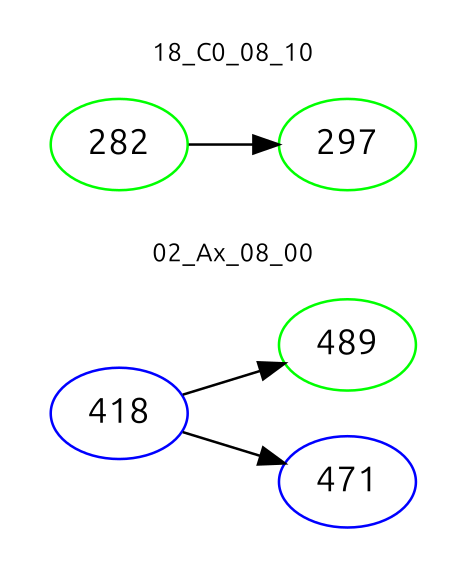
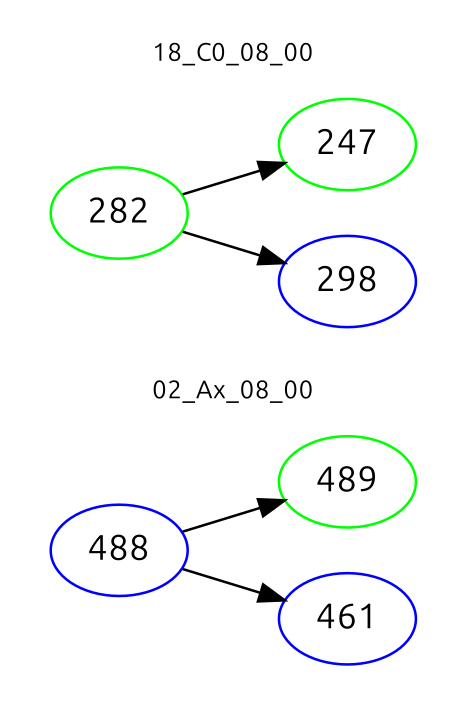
(233, 55) -> (233, 55)
(347, 145) -> (347, 145)
none -> (347, 282)
(119, 413) -> (119, 550)
(347, 482) -> (347, 619)
